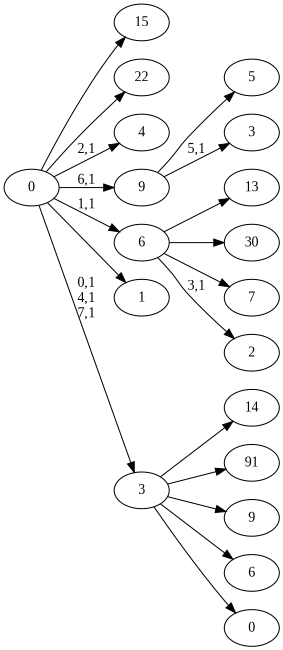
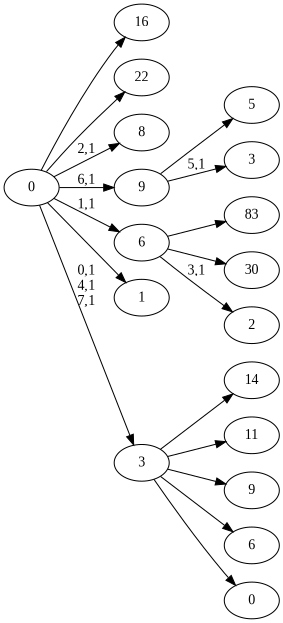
(142, 22) -> (142, 22)
(142, 133) -> (142, 133)
(252, 188) -> (252, 215)
(252, 298) -> none
(252, 463) -> (252, 435)
